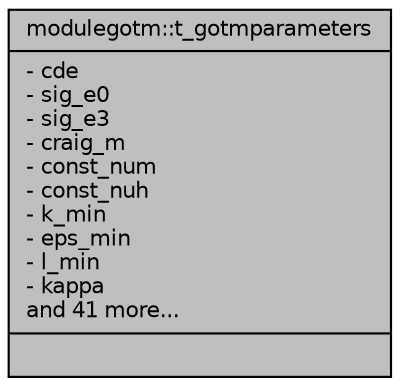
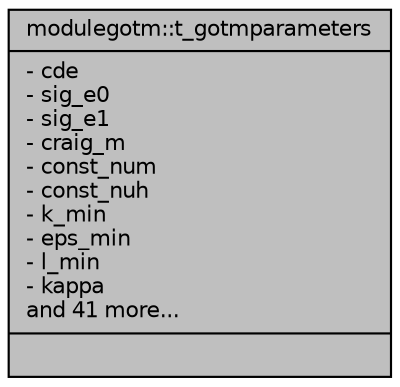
(68, 119) -> (68, 119)
